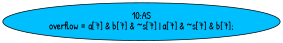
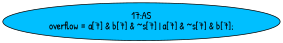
(141, 22) -> (141, 22)
